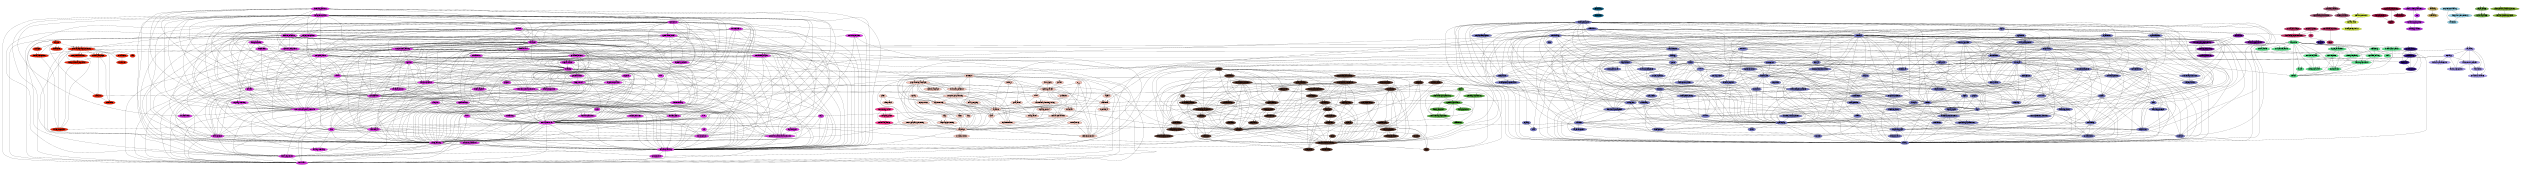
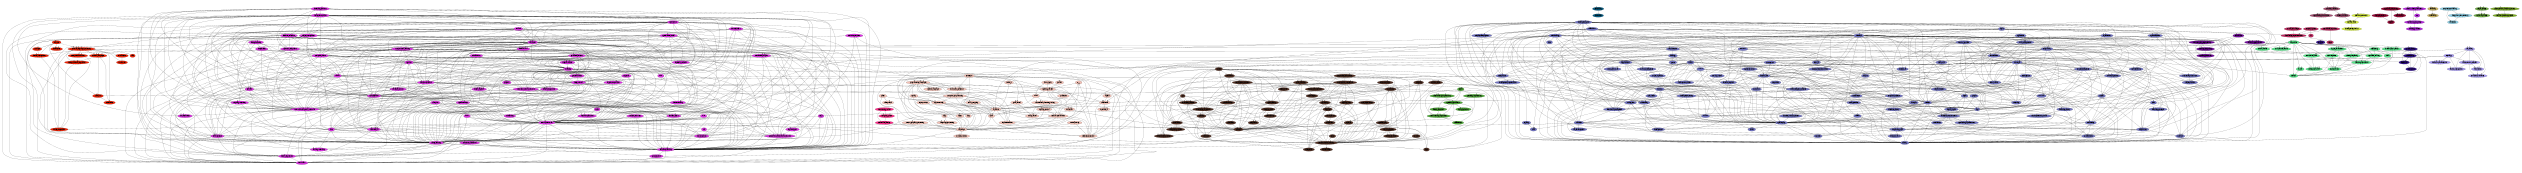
(2039, 116) -> (2039, 116)
